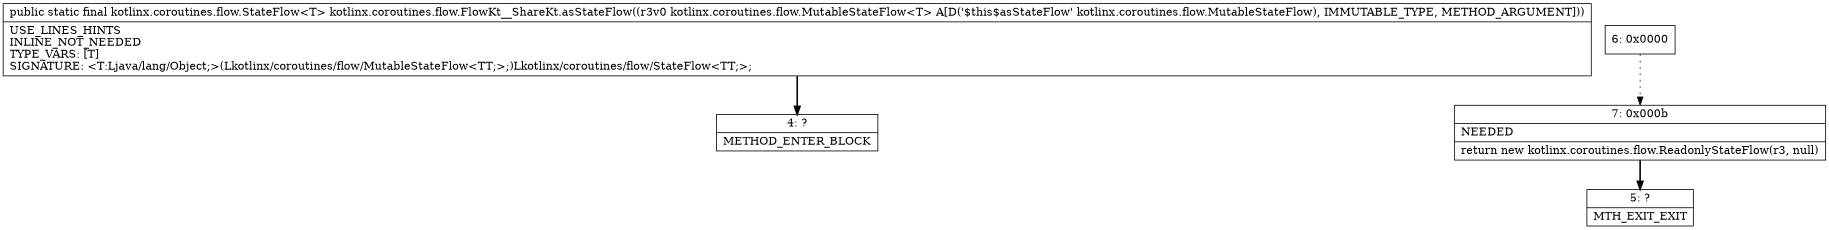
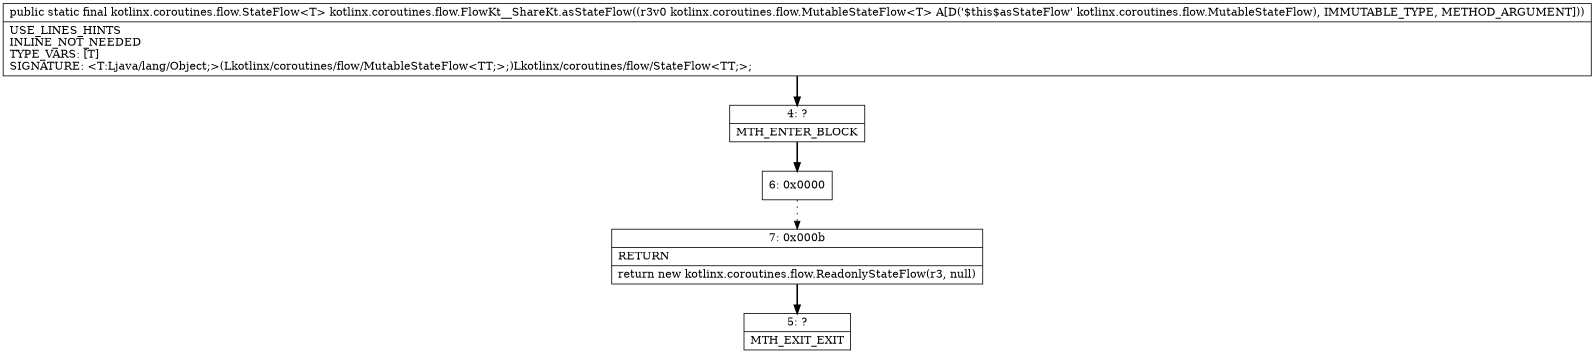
(1488, 132) -> (644, 256)
(797, 141) -> (797, 132)
none -> (797, 152)
